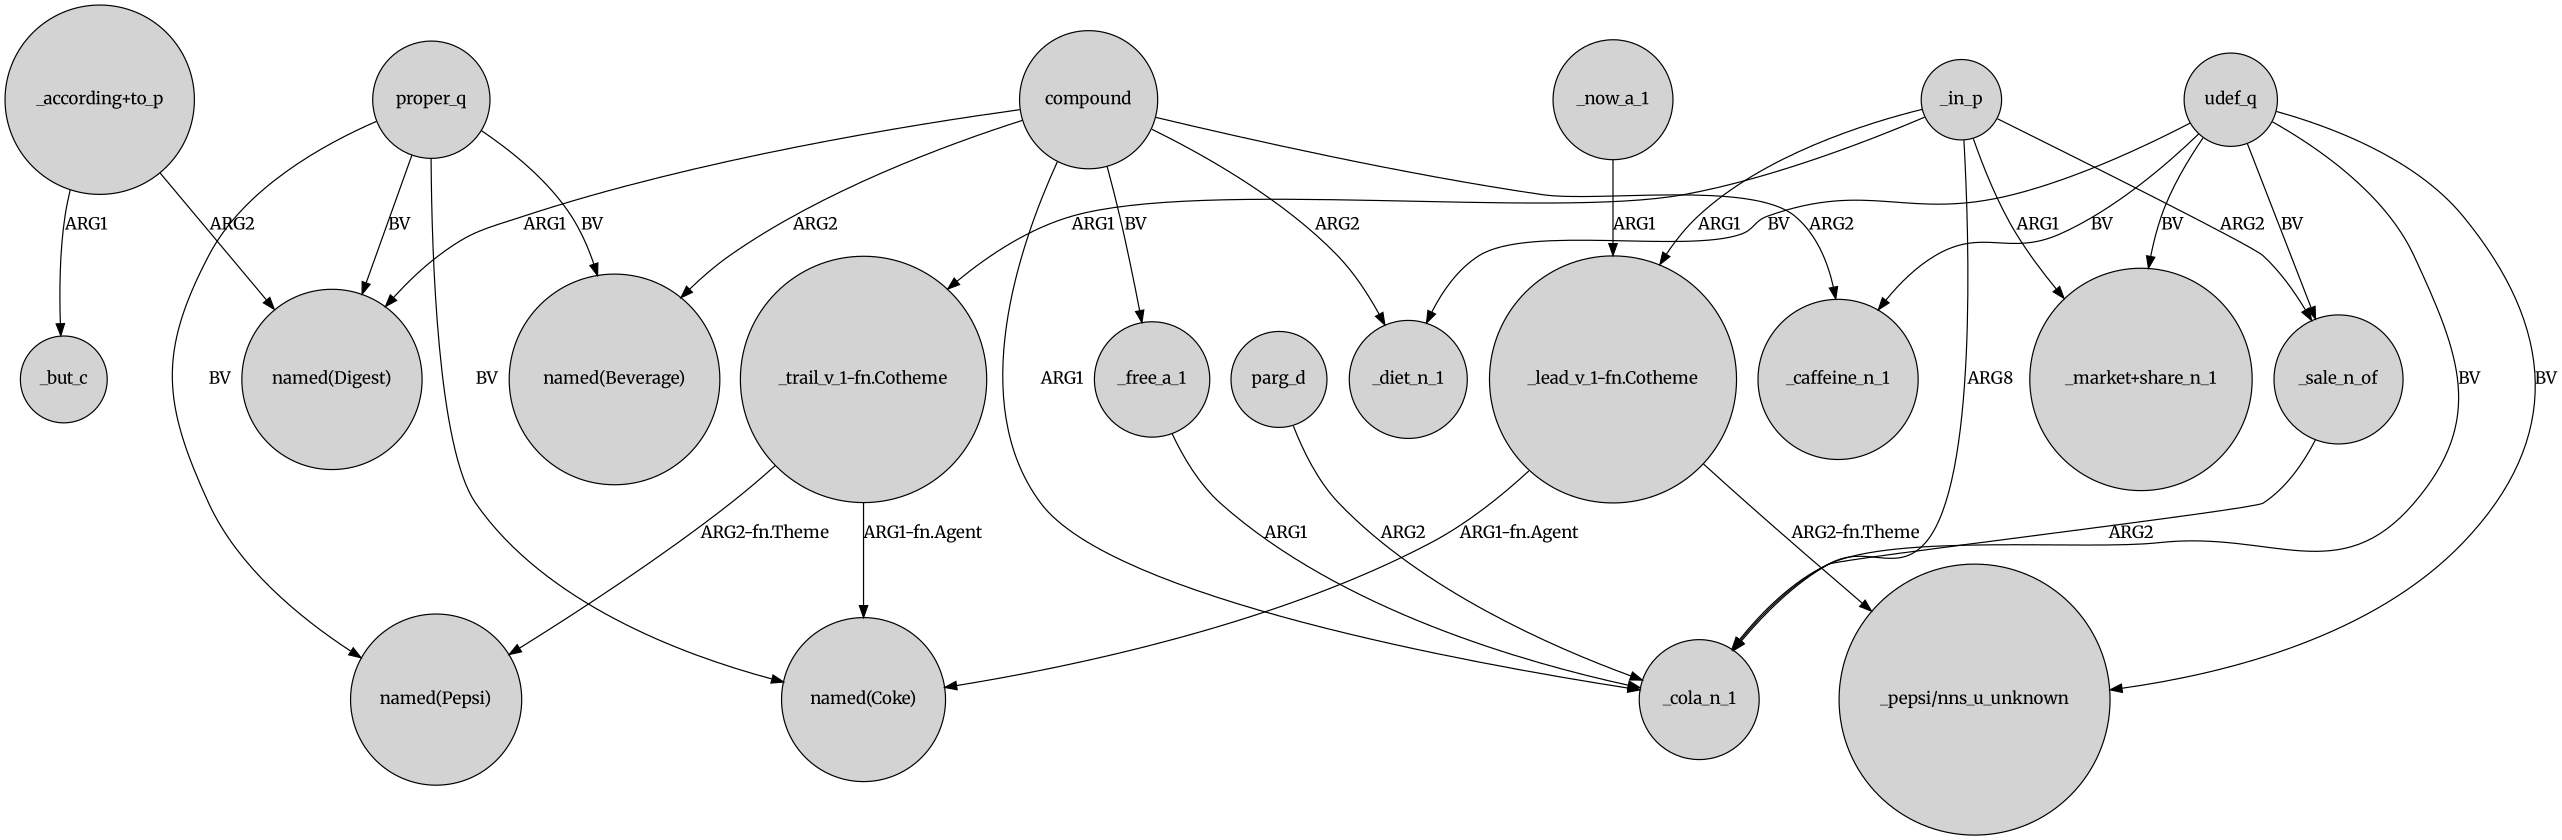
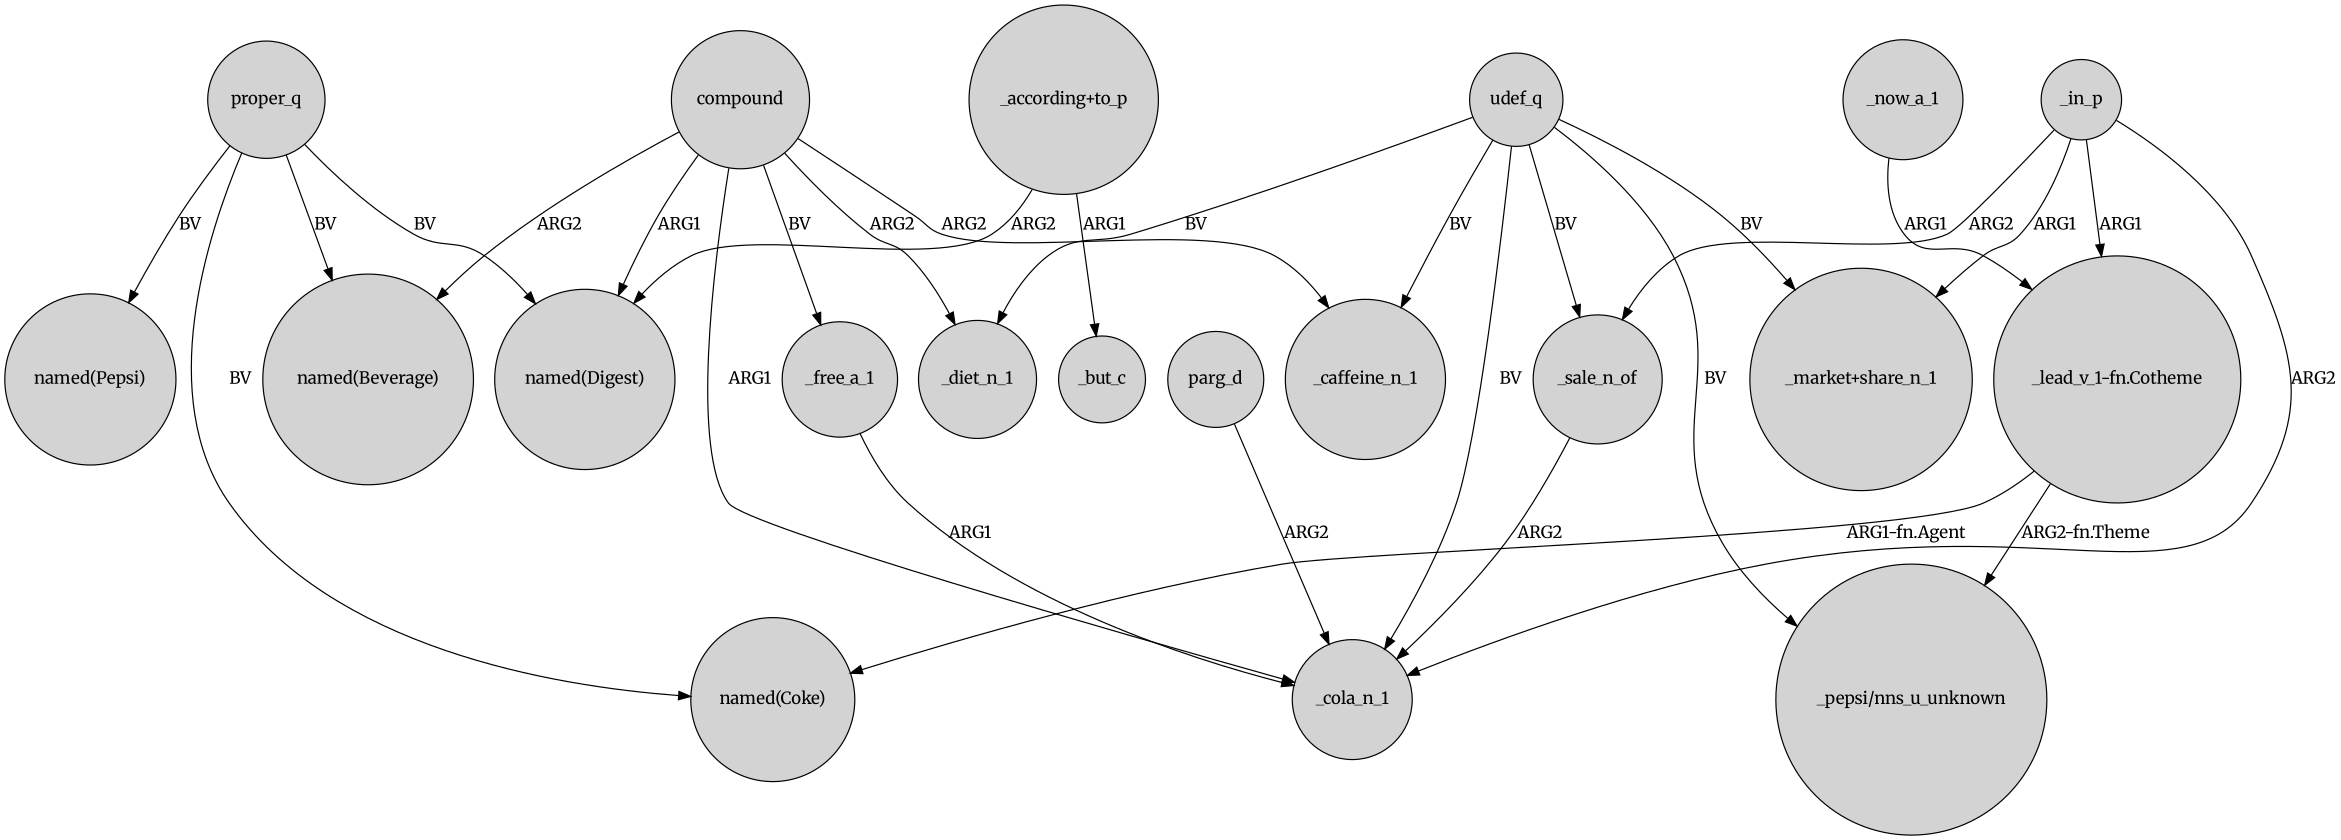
(864, 379) -> none
(1991, 379) -> (2314, 379)
